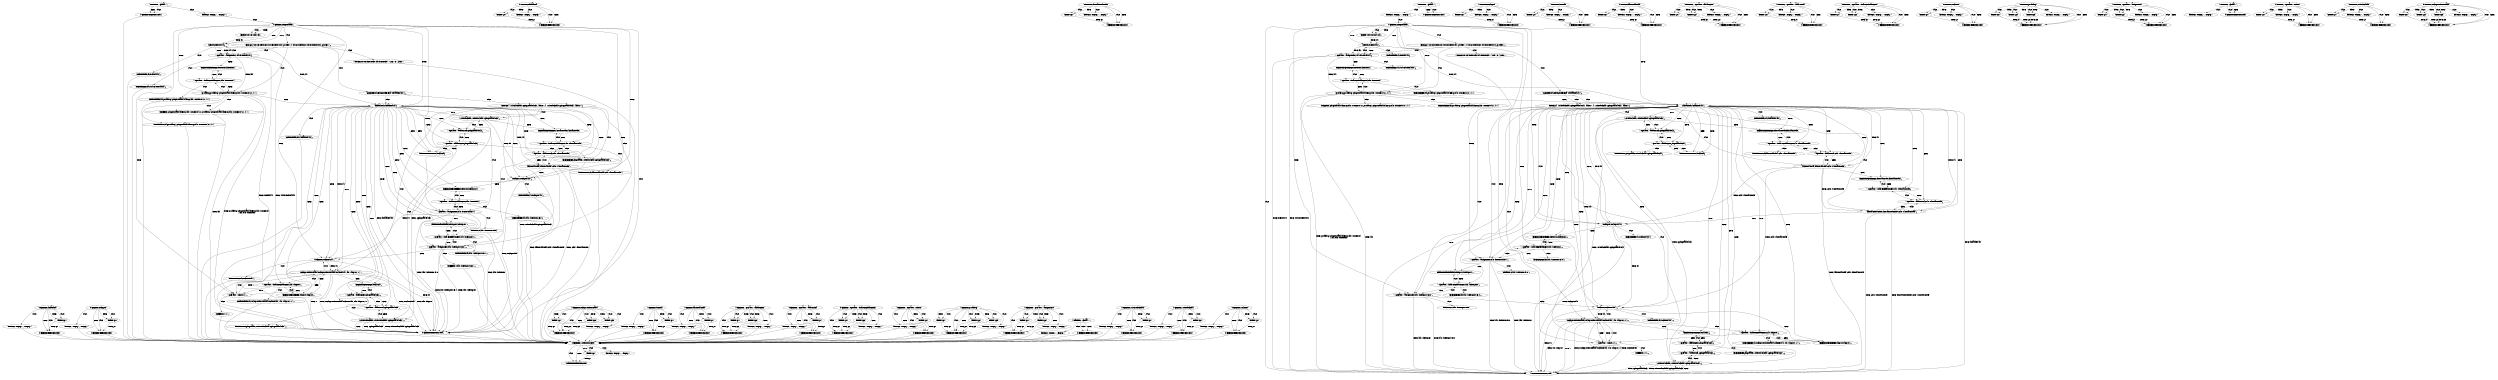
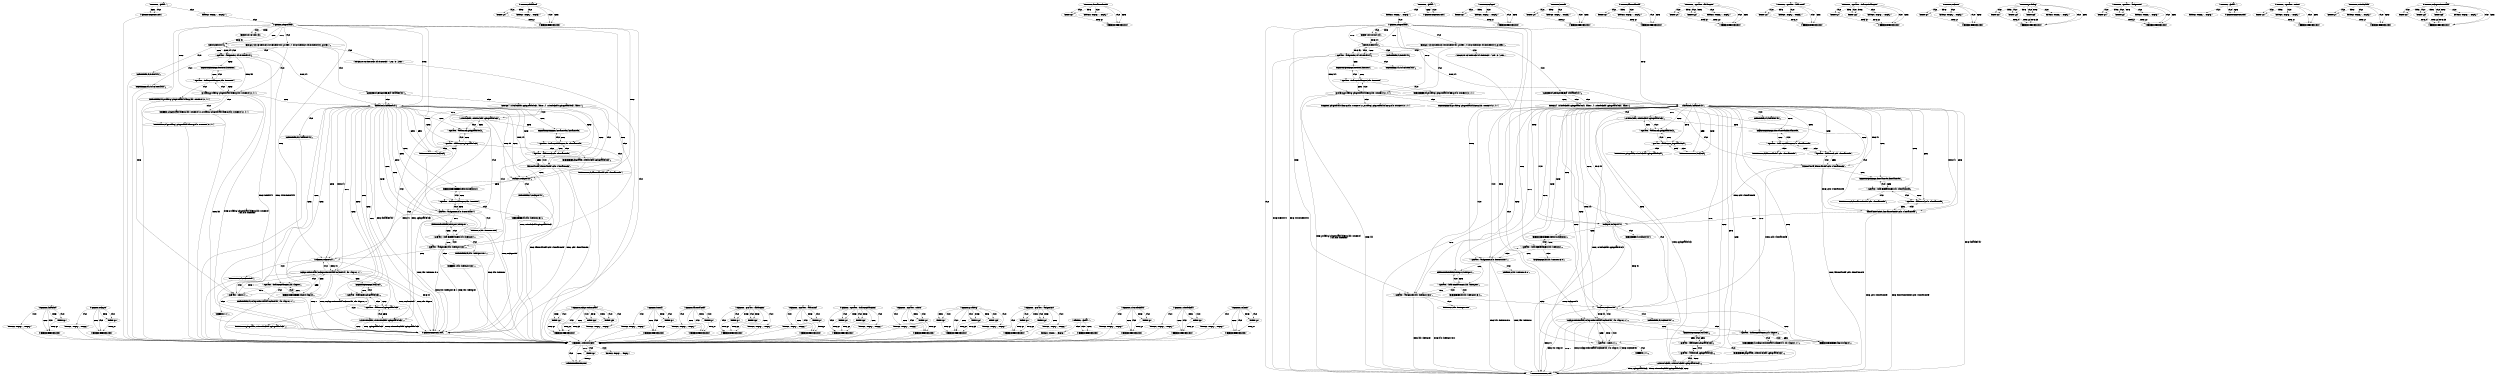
none -> (1863, 202)
